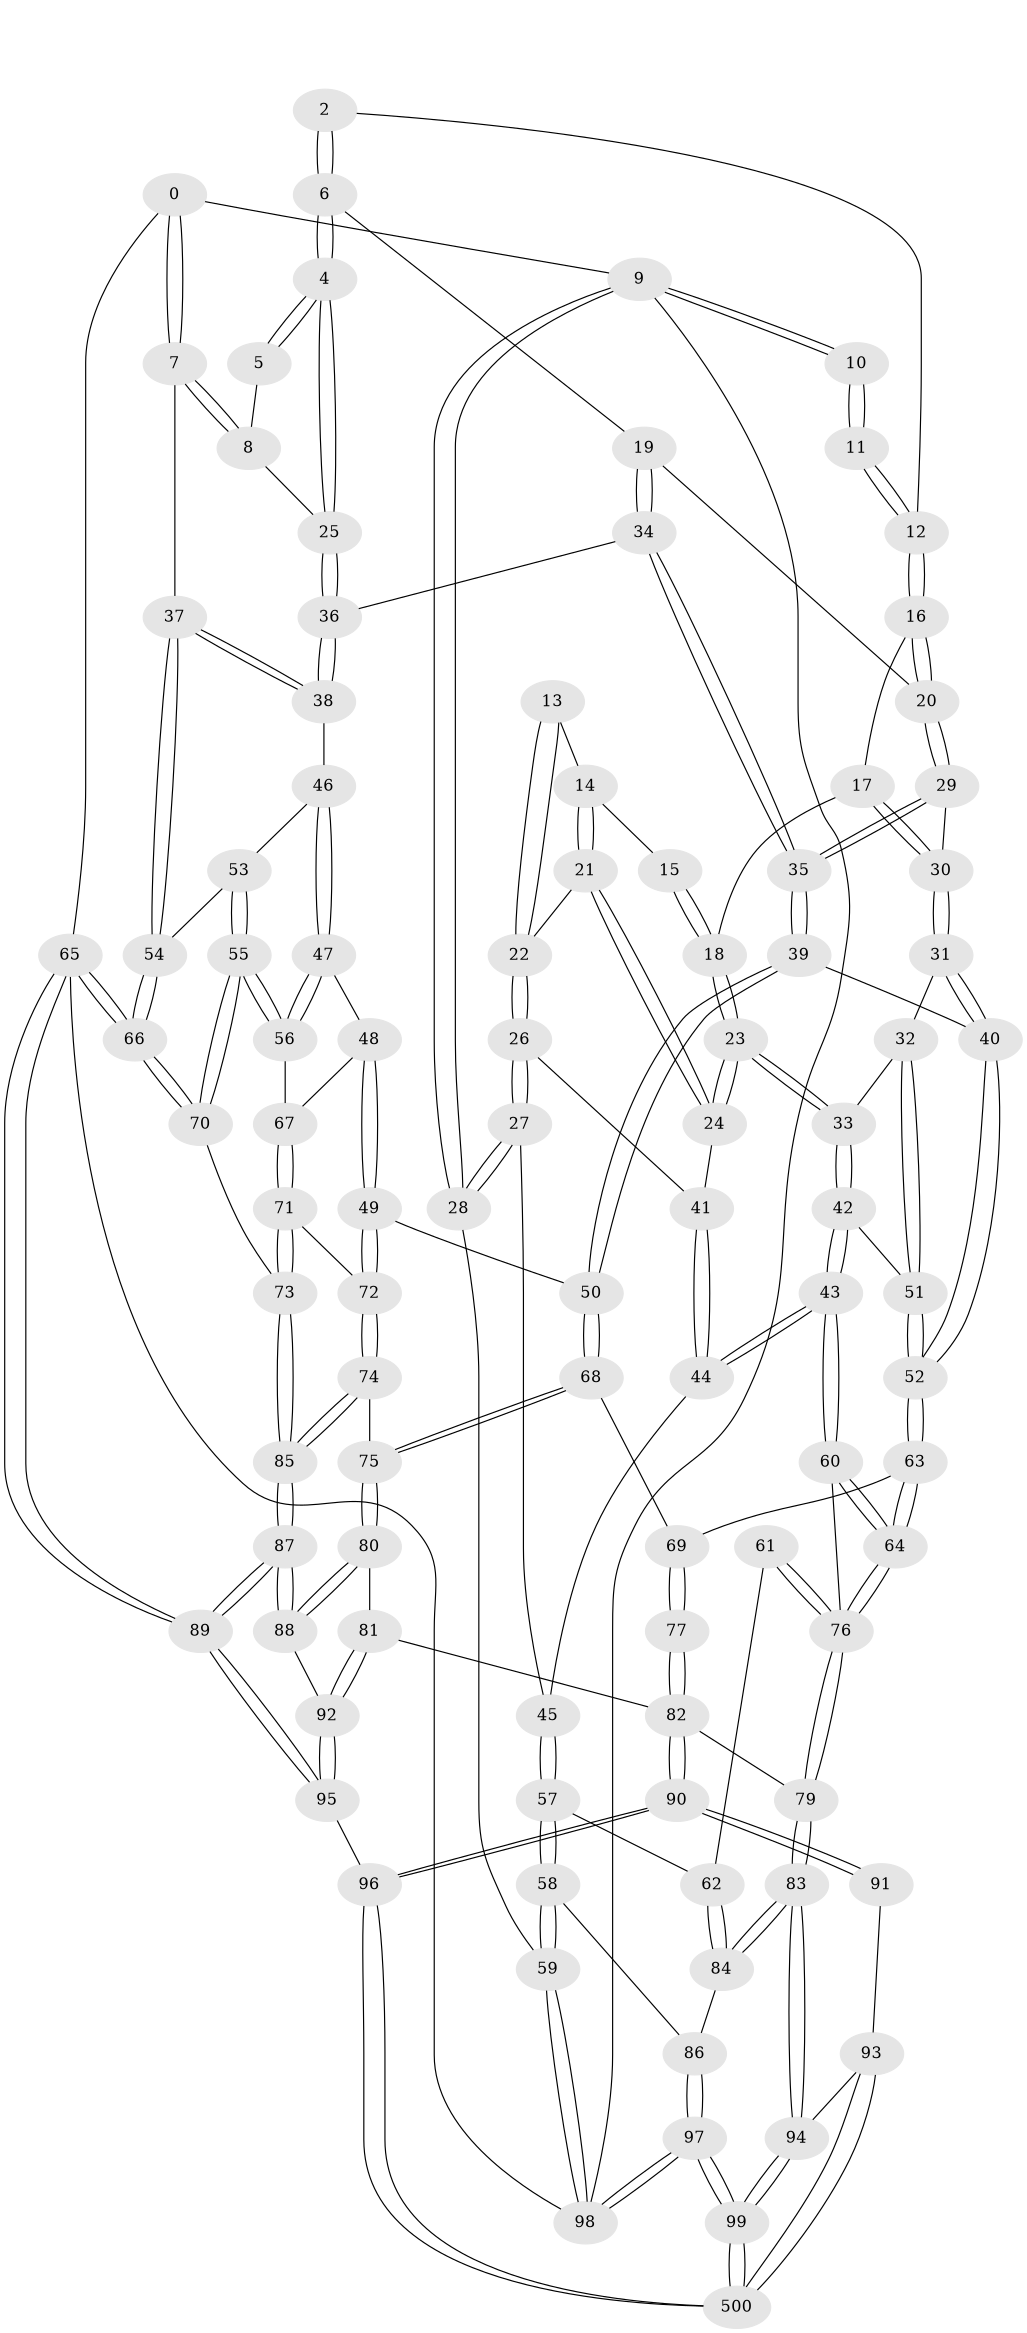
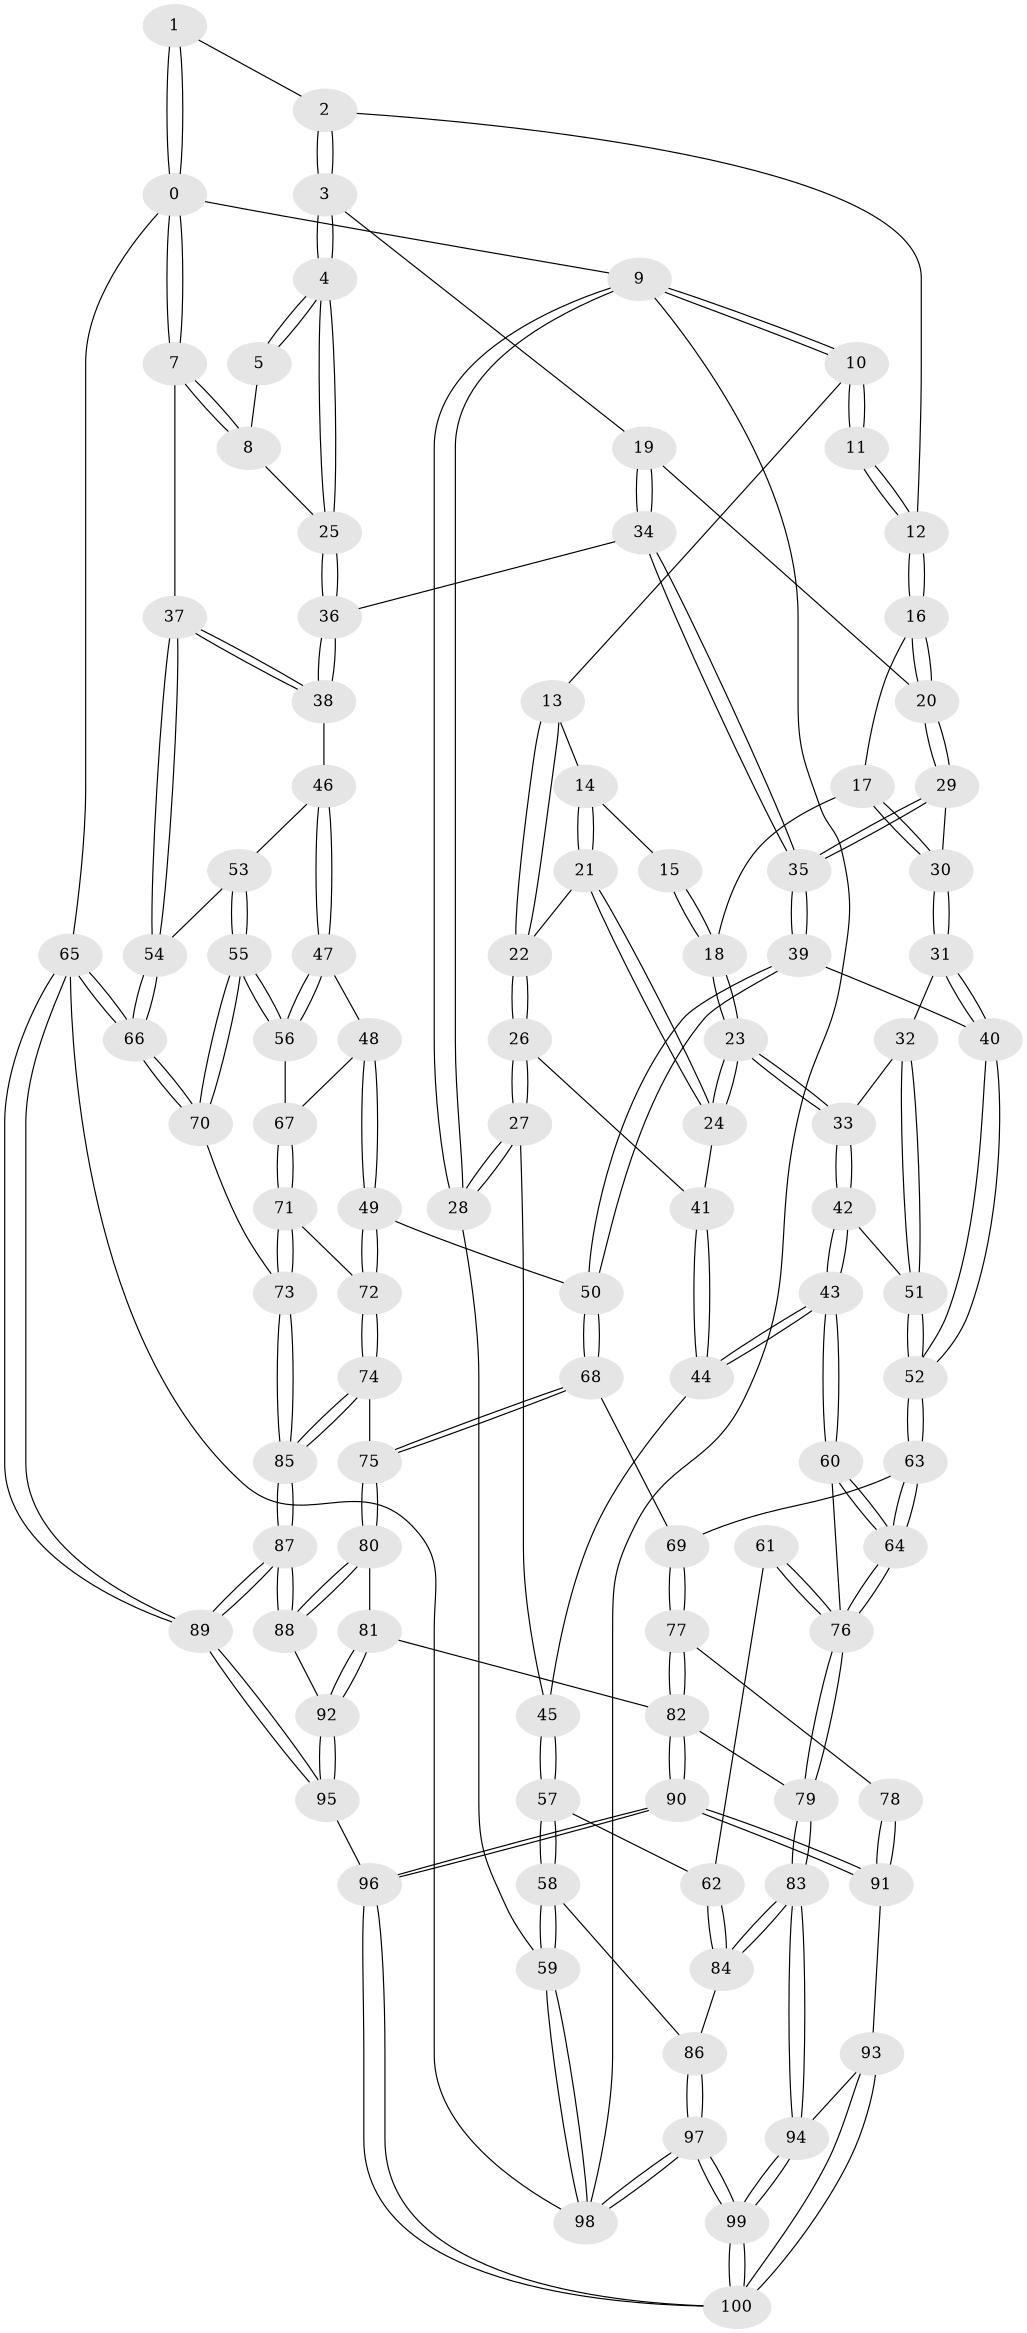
none -> (175, 26)
(325, 195) -> (325, 195)
none -> (705, 533)
none -> (891, 1800)
(737, 2307) -> (737, 2307)
